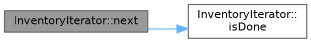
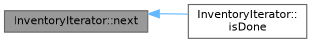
(162, 29) -> (174, 14)
